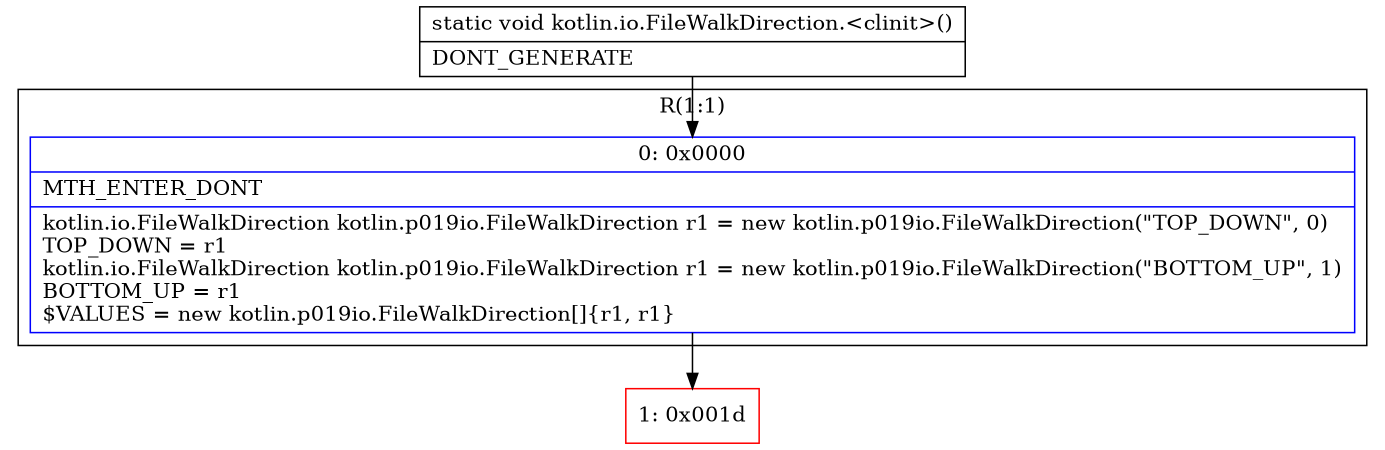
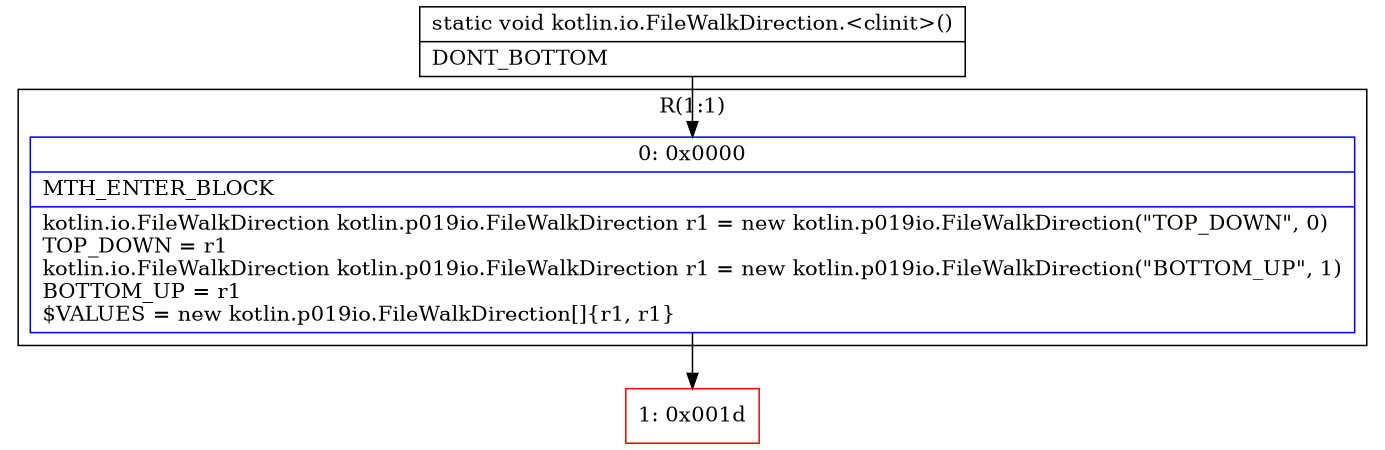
(533, 58) -> (520, 58)
(152, 189) -> (159, 189)
